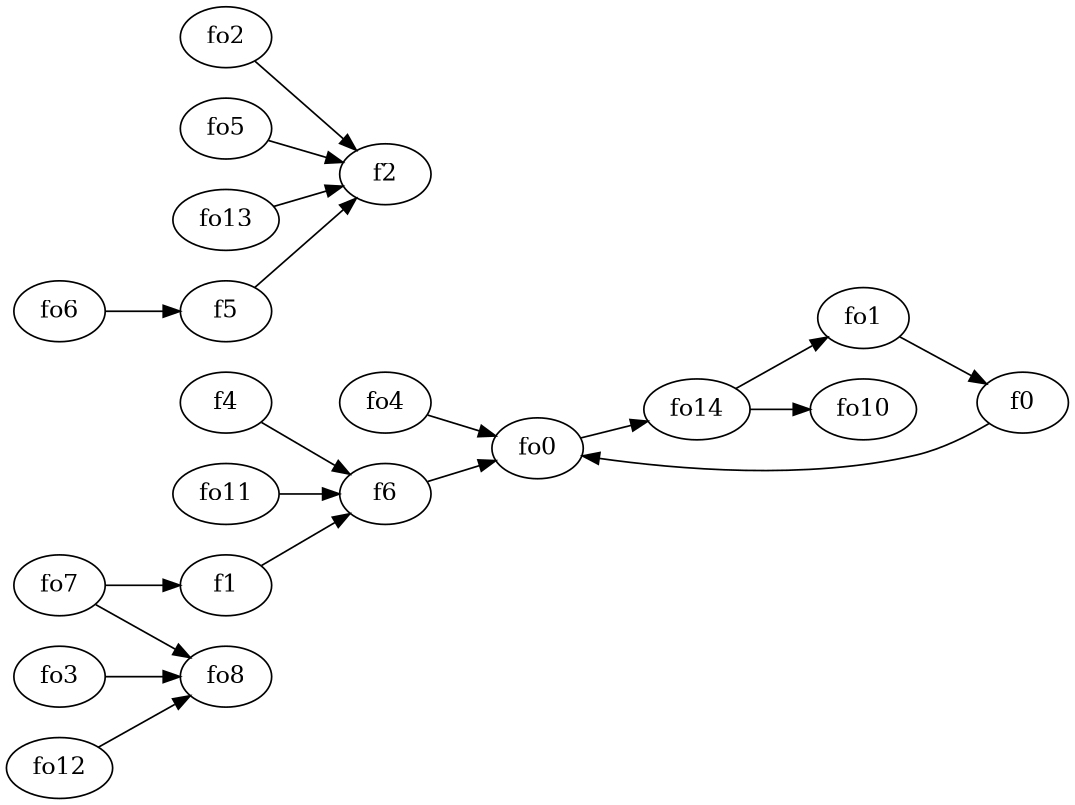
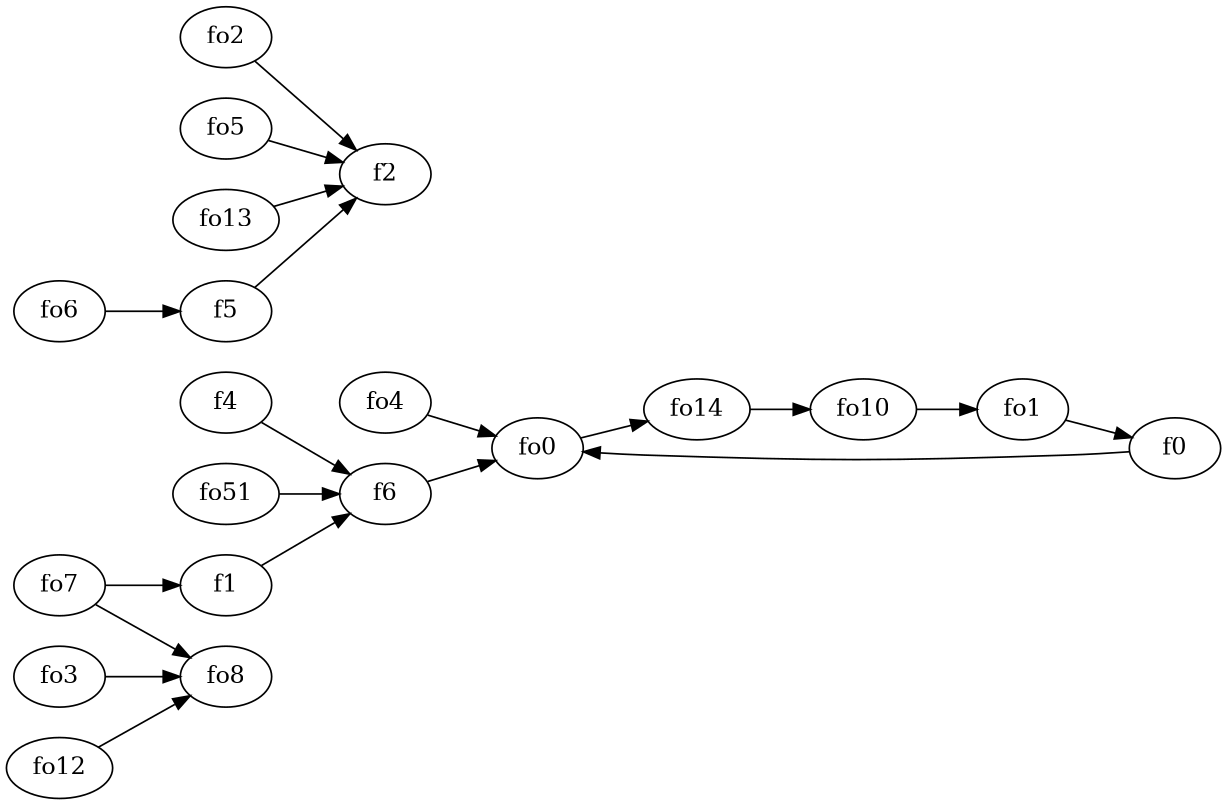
(774, 367) -> (938, 409)
(226, 494) -> (226, 494)
